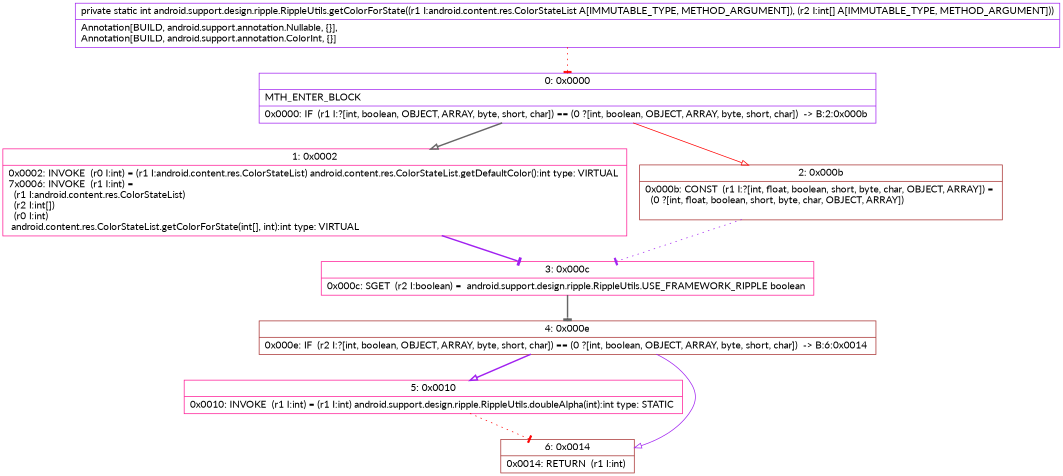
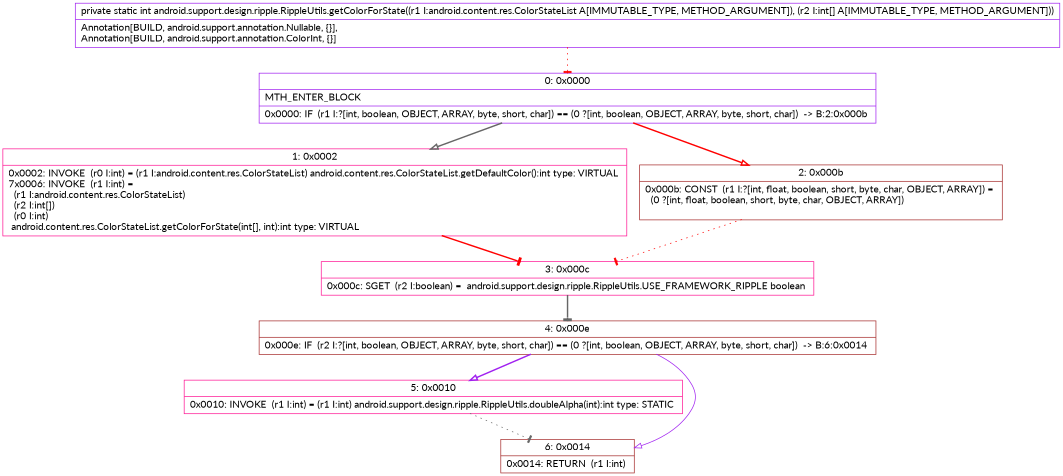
(687, 143) -> (687, 143)
(680, 240) -> (680, 240)
(479, 248) -> (479, 248)
(499, 426) -> (499, 426)
